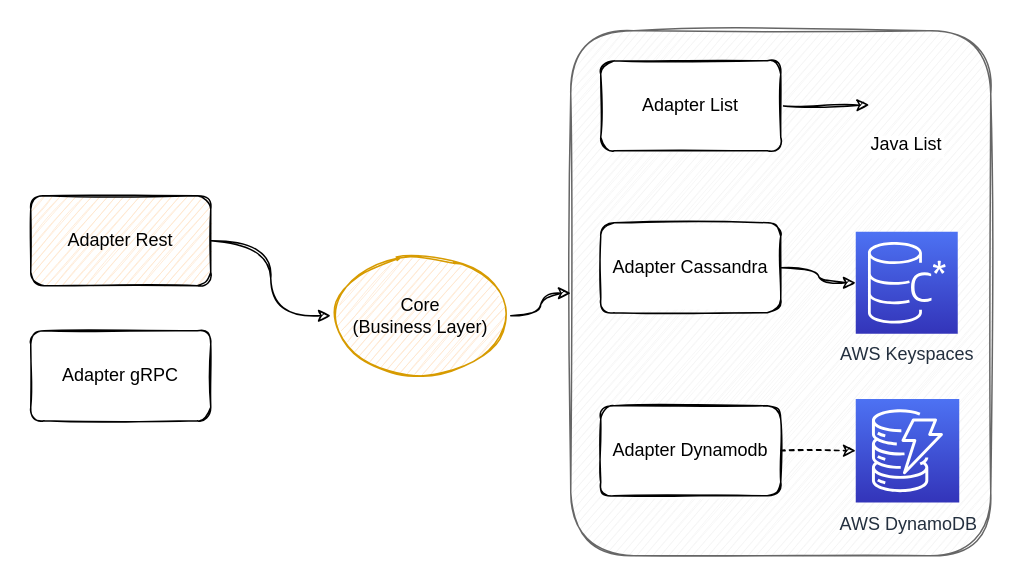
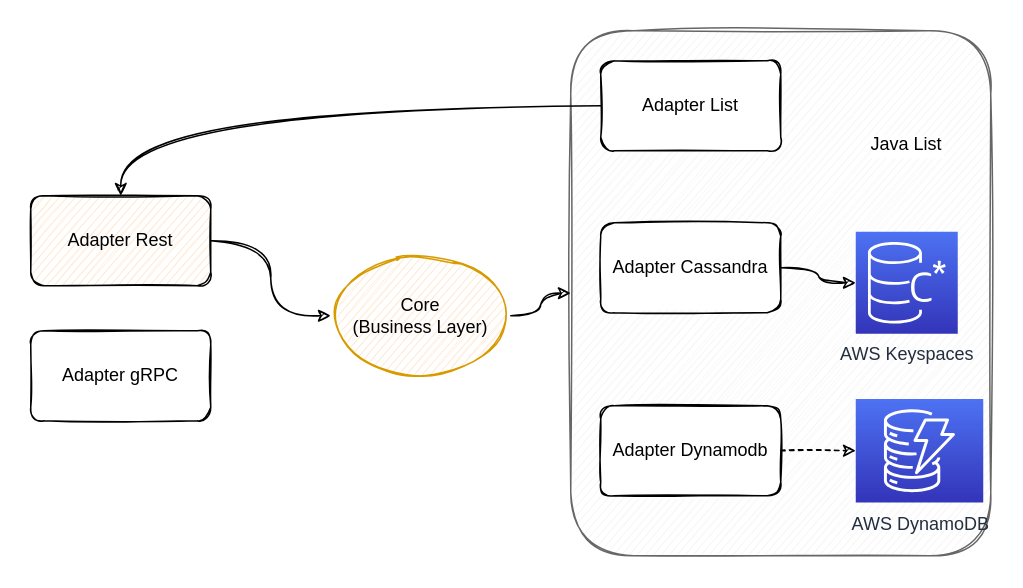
(817, 106) -> (339, 115)
(908, 451) -> (920, 451)
